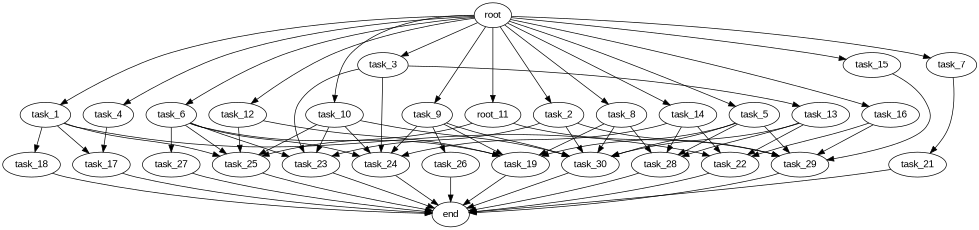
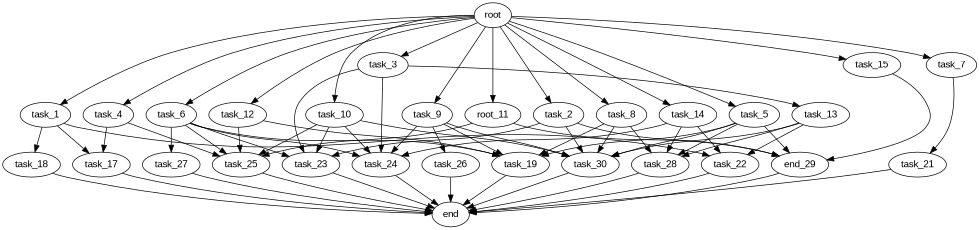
(891, 115) -> none
(139, 140) -> (166, 137)
(800, 165) -> (800, 165)
